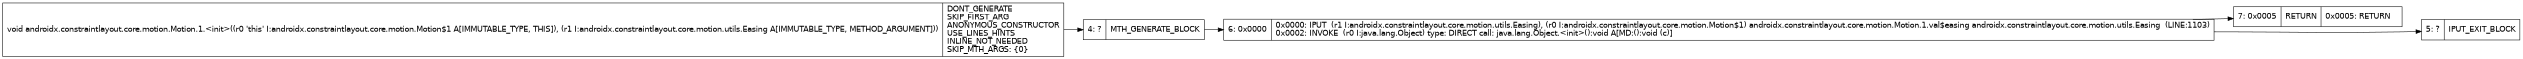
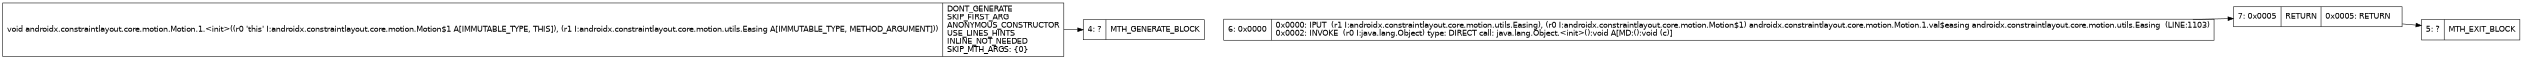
(2482, 29) -> (2482, 29)
(1211, 30) -> none
(2315, 32) -> (2409, 24)
